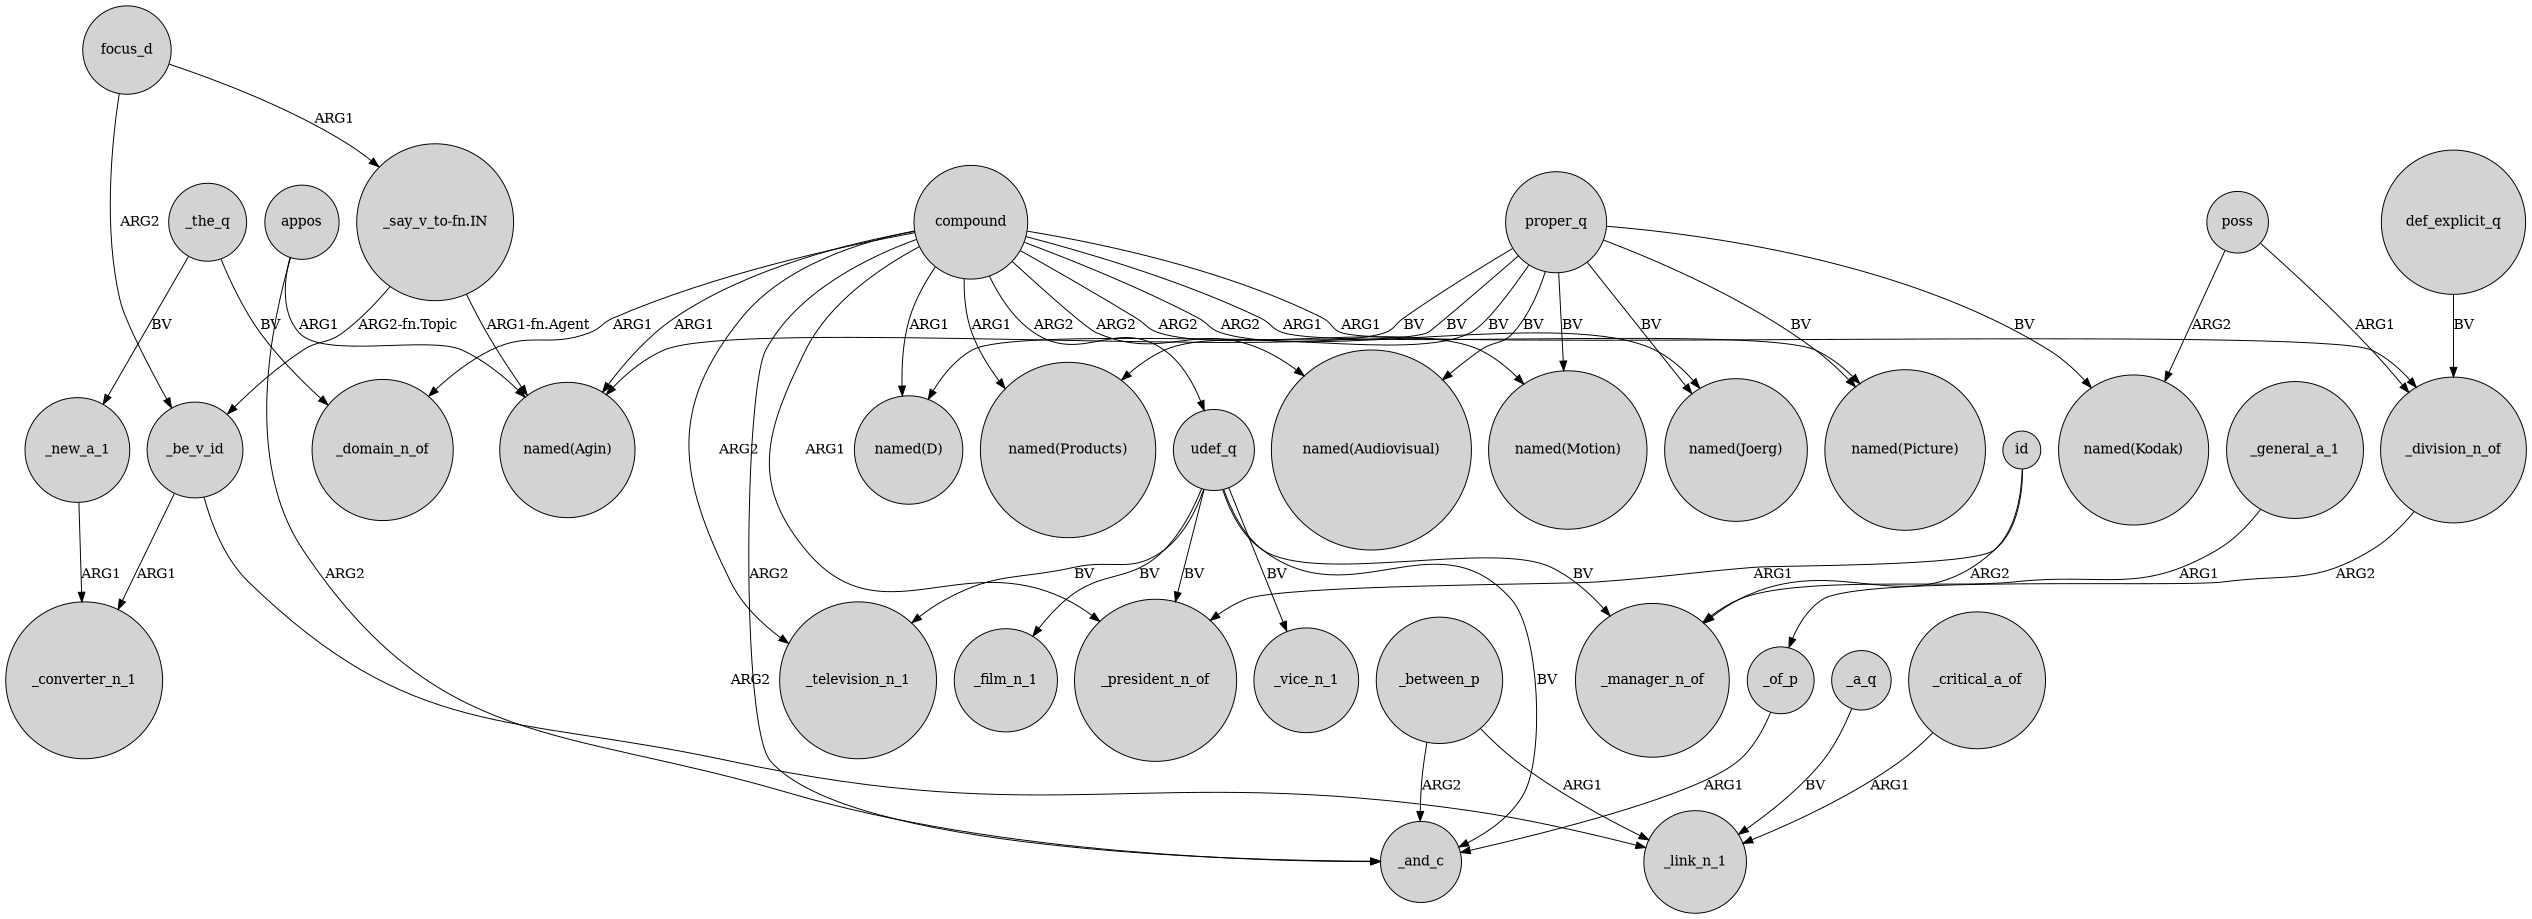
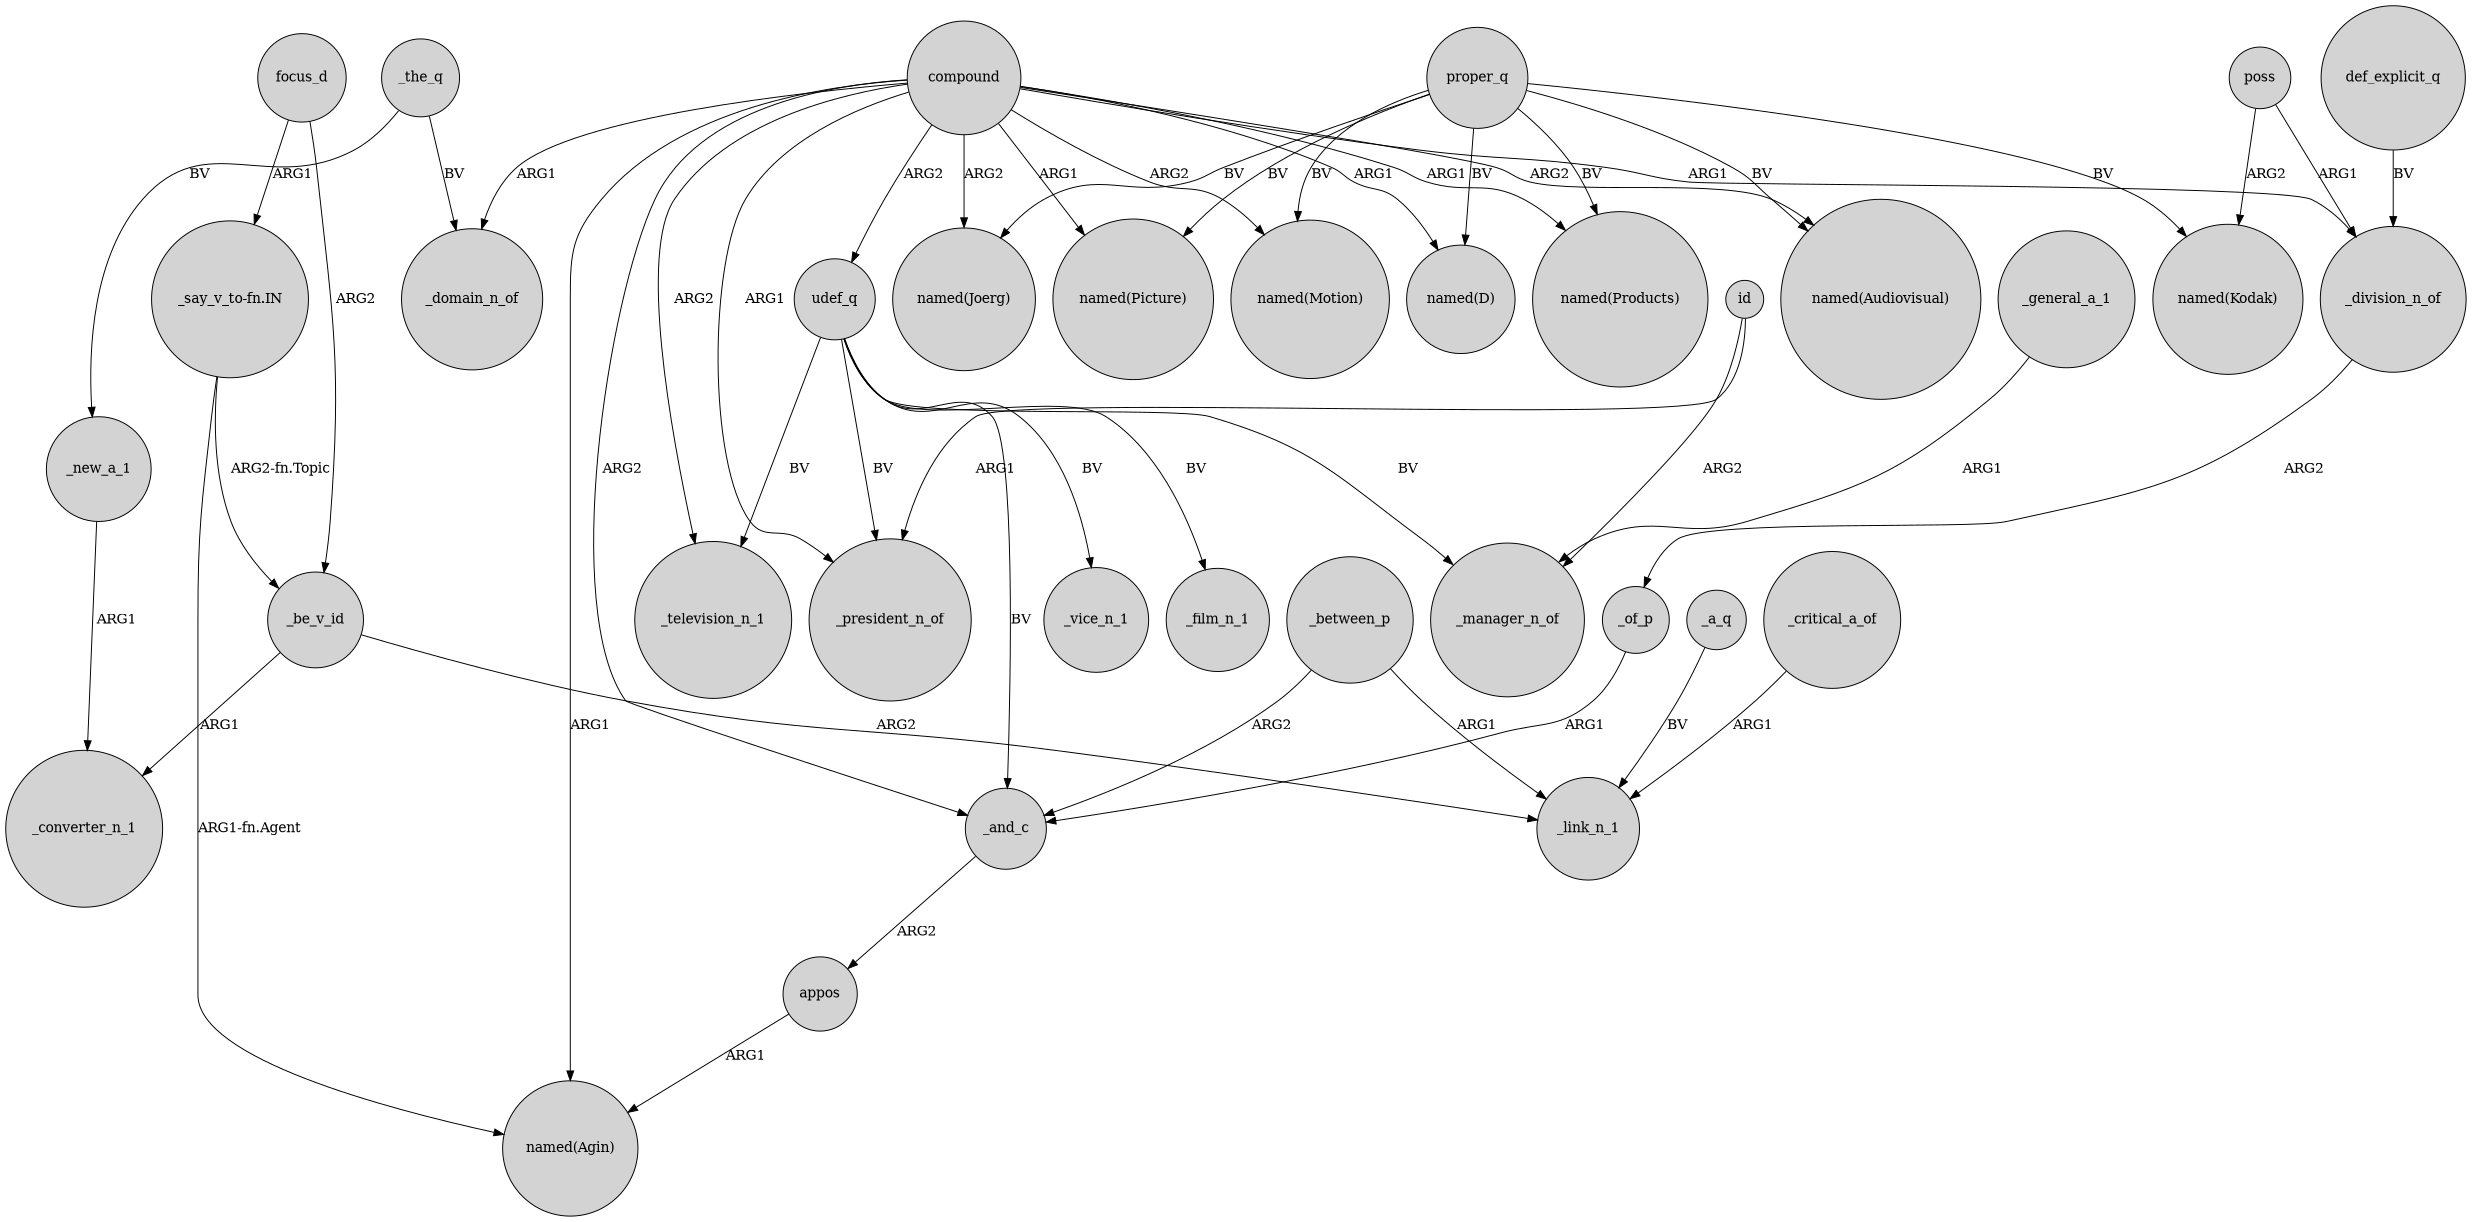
(952, 338) -> none
(655, 759) -> (916, 909)
